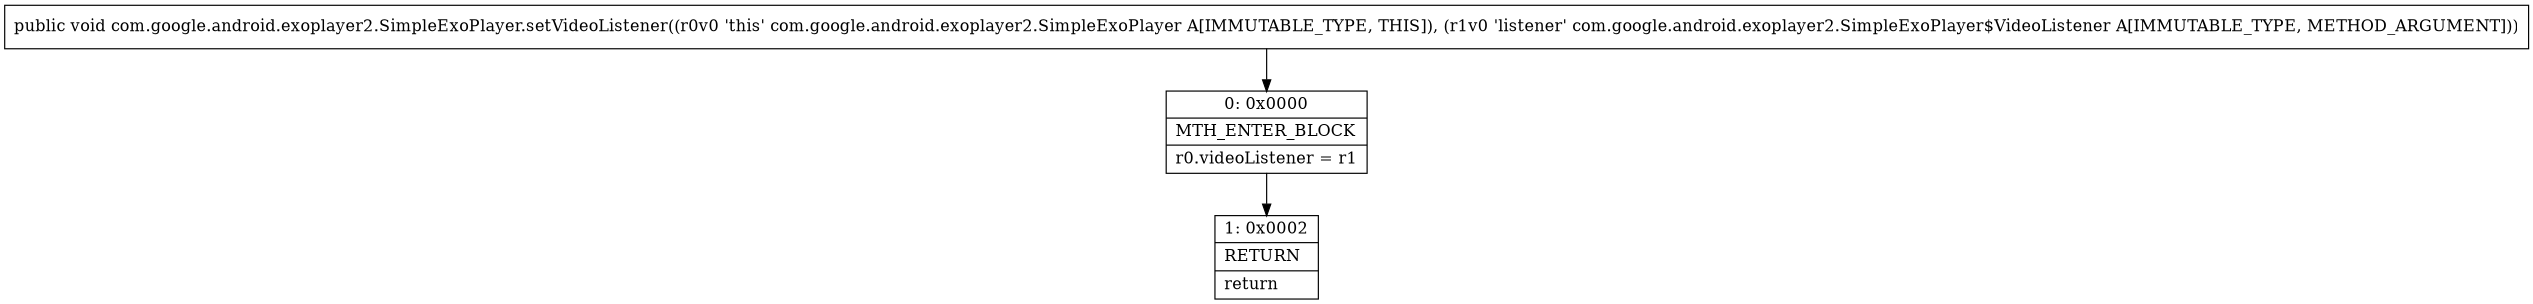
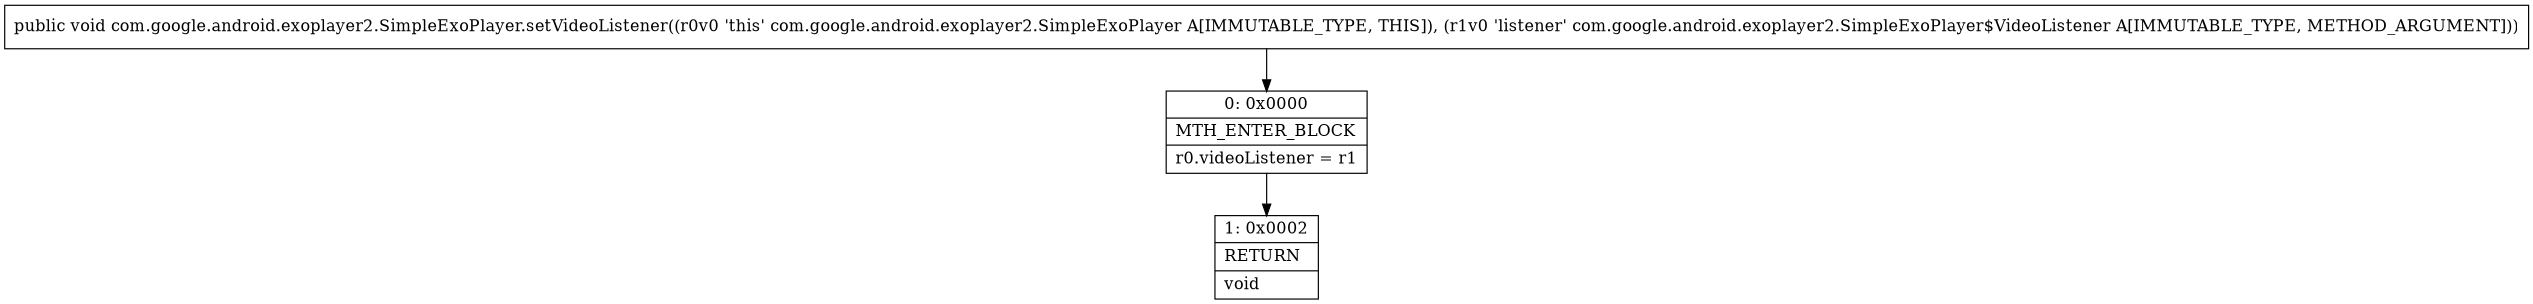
(1251, 284) -> (1243, 284)
